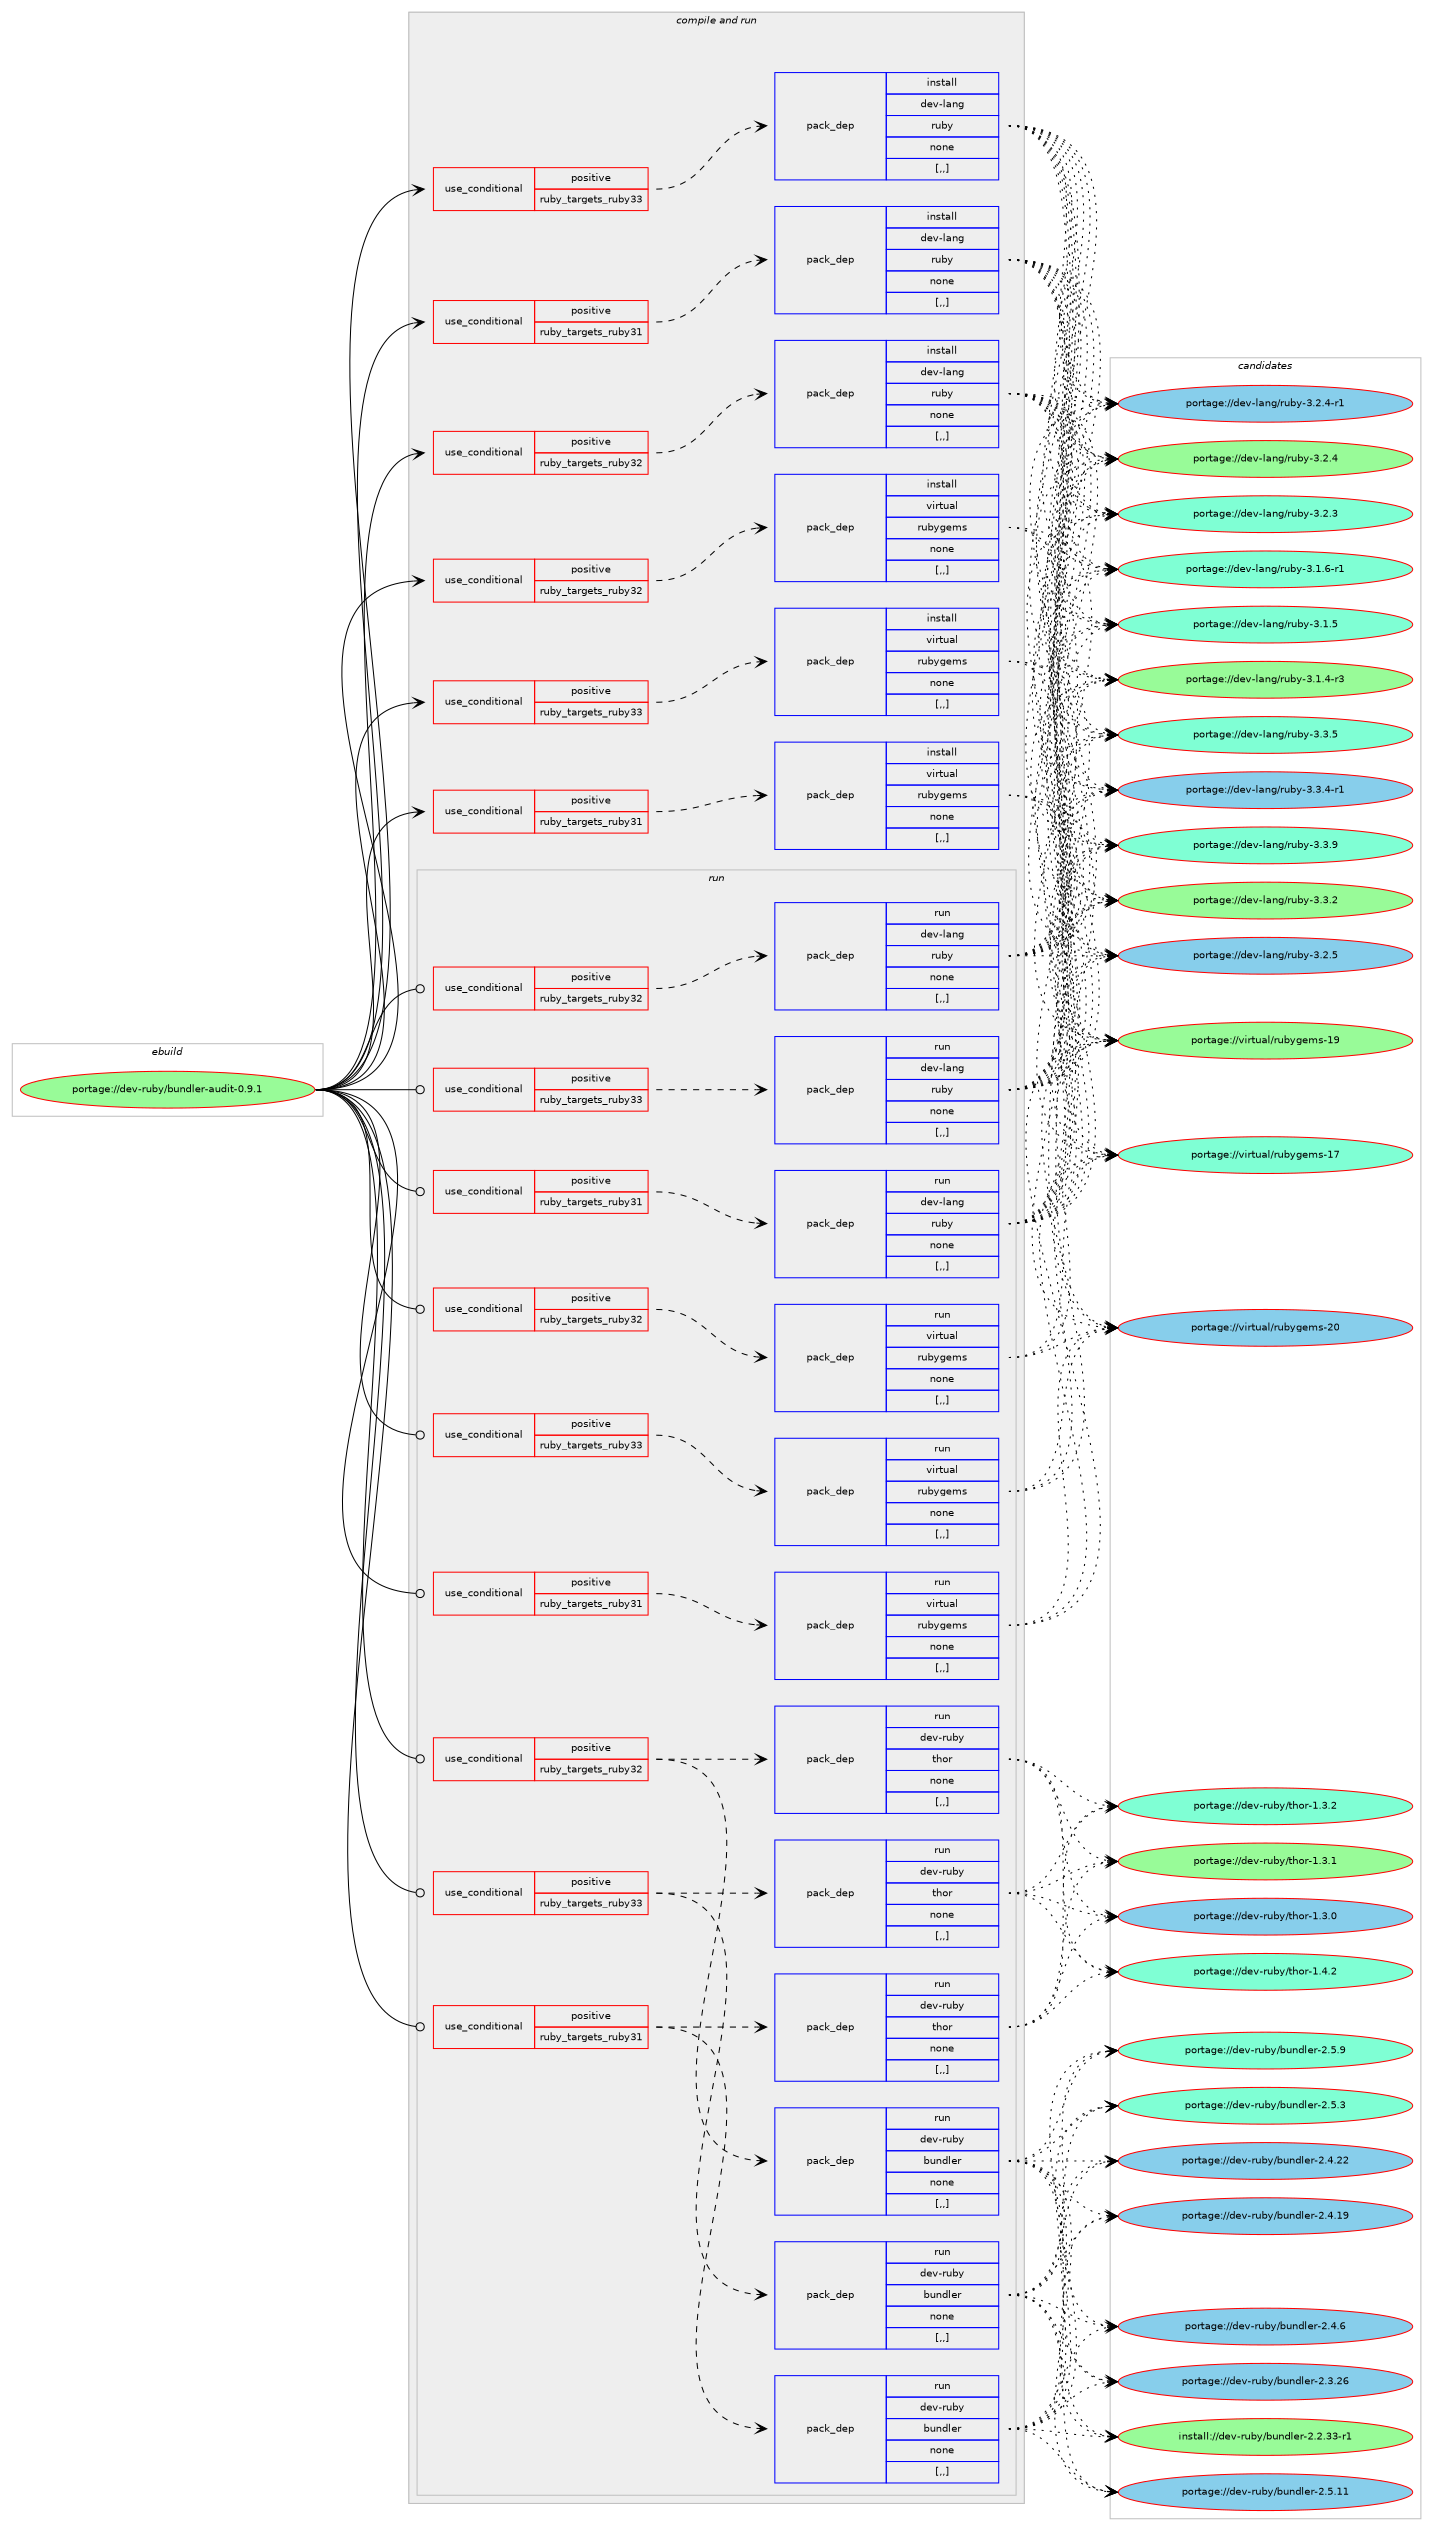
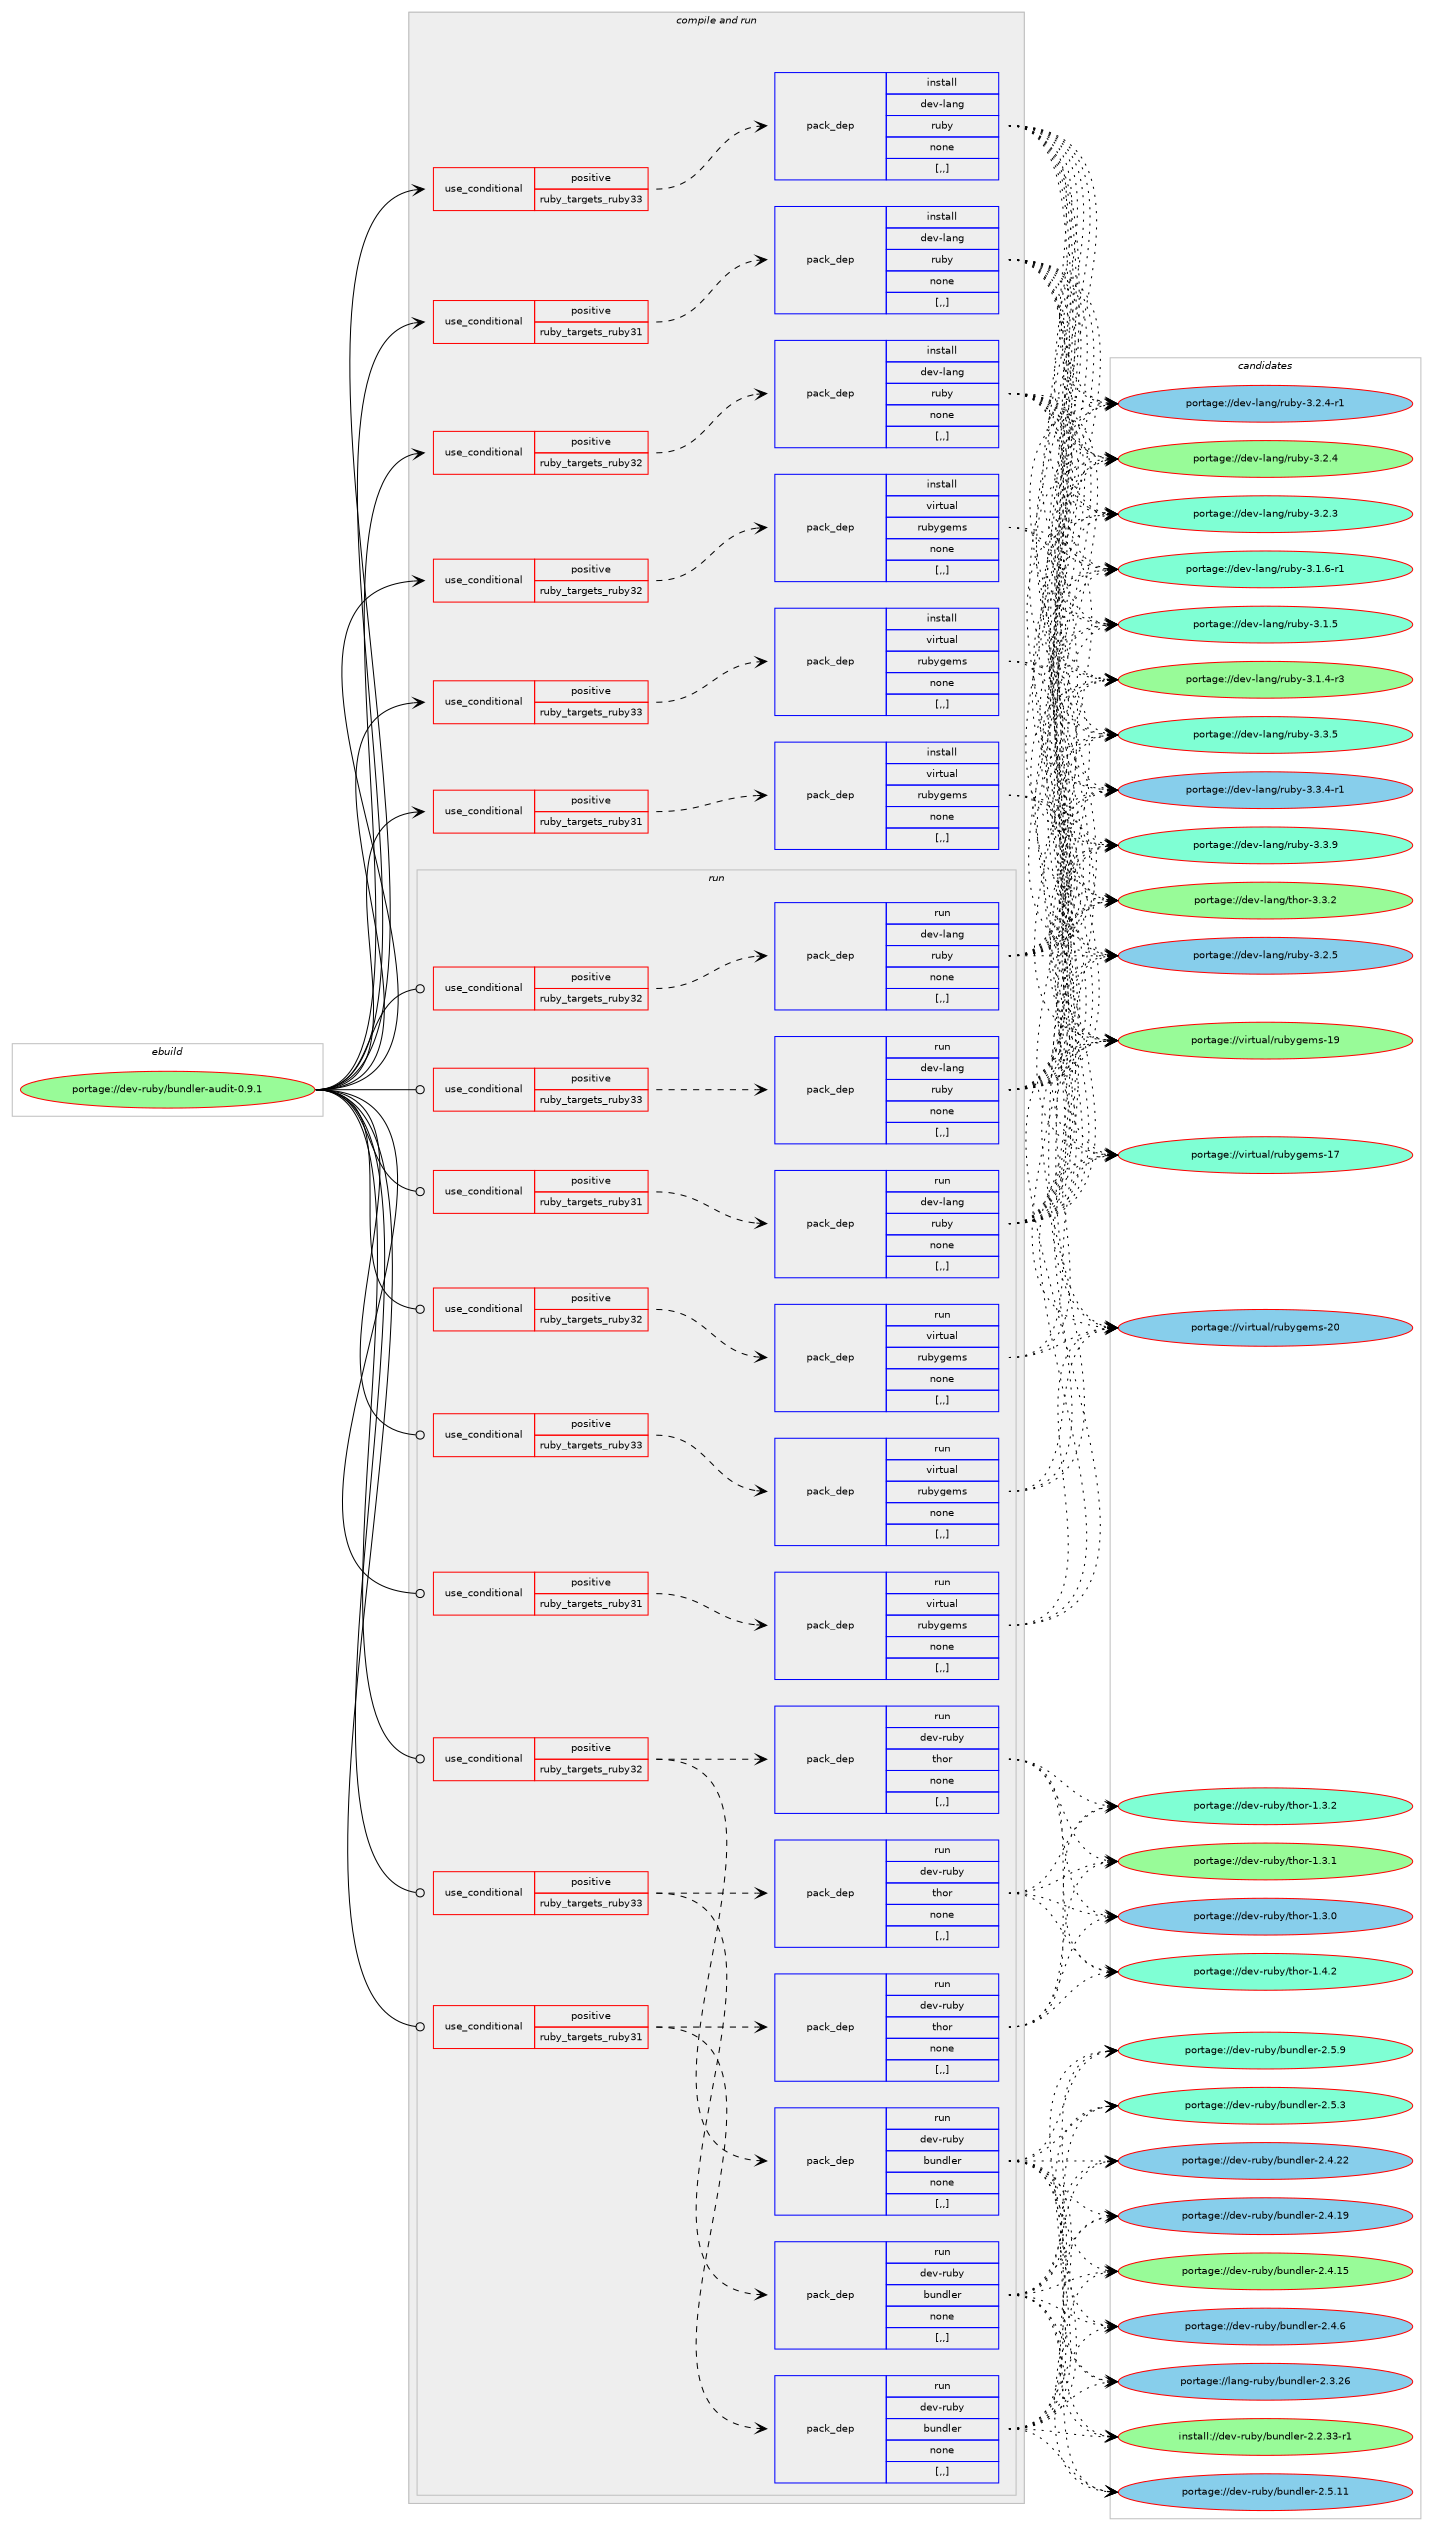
(1266, 901) -> (1266, 901)
none -> (1266, 2271)
(1266, 2382) -> (1266, 2382)
